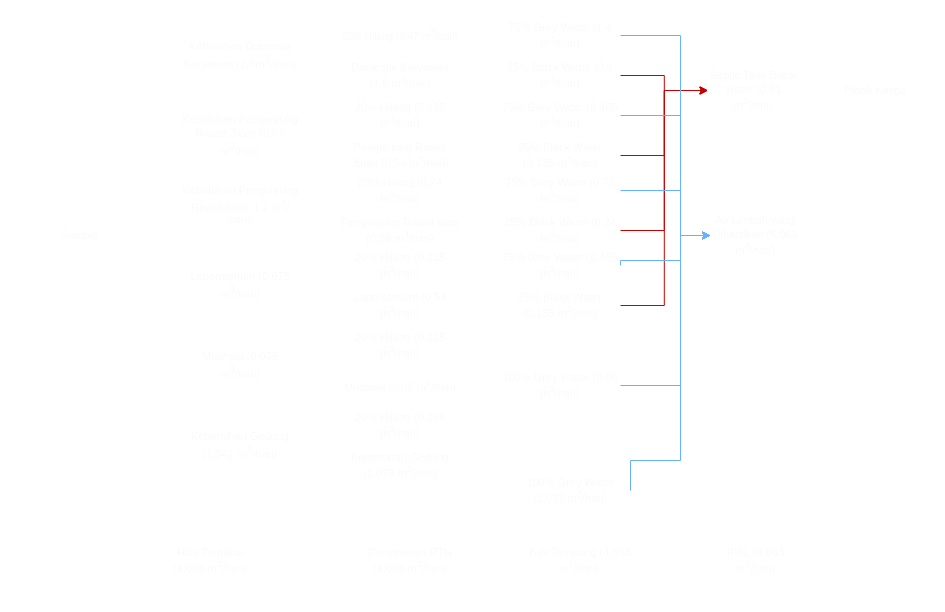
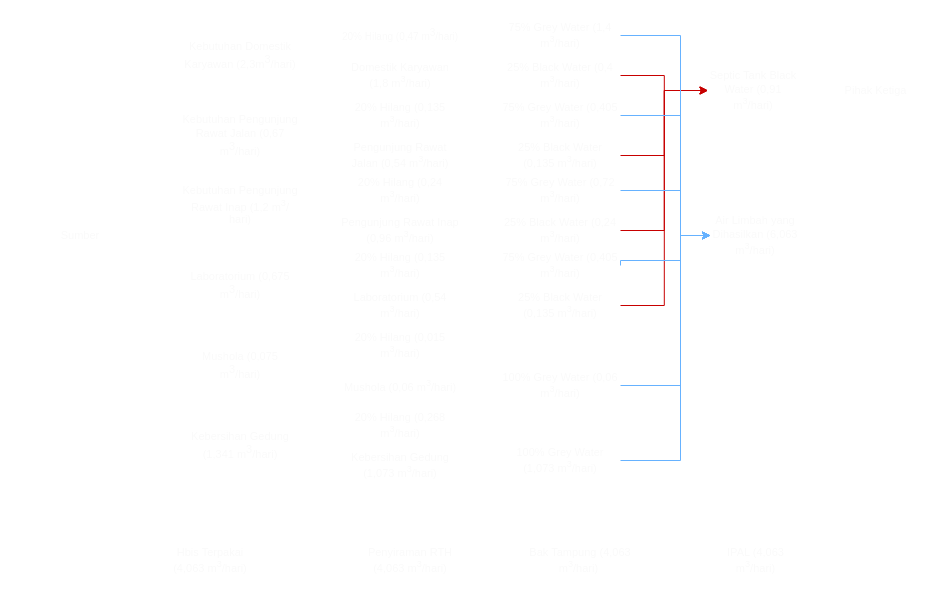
(571, 491) -> (561, 461)
